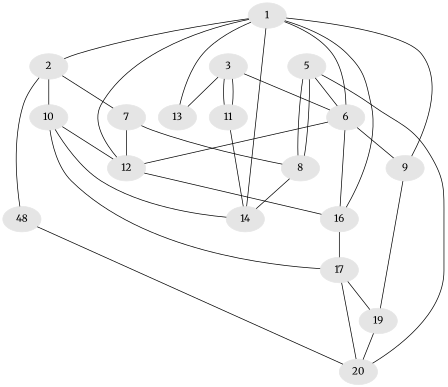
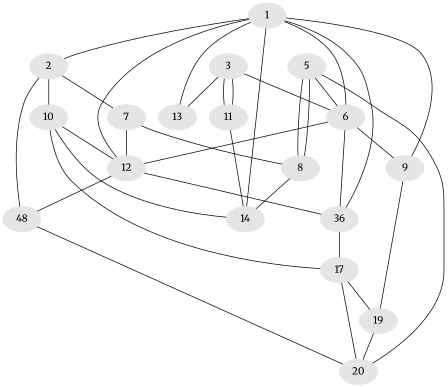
none -> (74, 194)
(339, 219) -> (339, 219)
